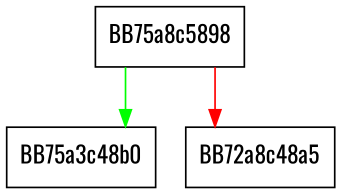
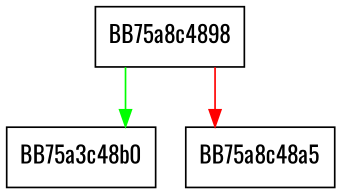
(170, 37) -> (170, 37)
(260, 157) -> (260, 157)
